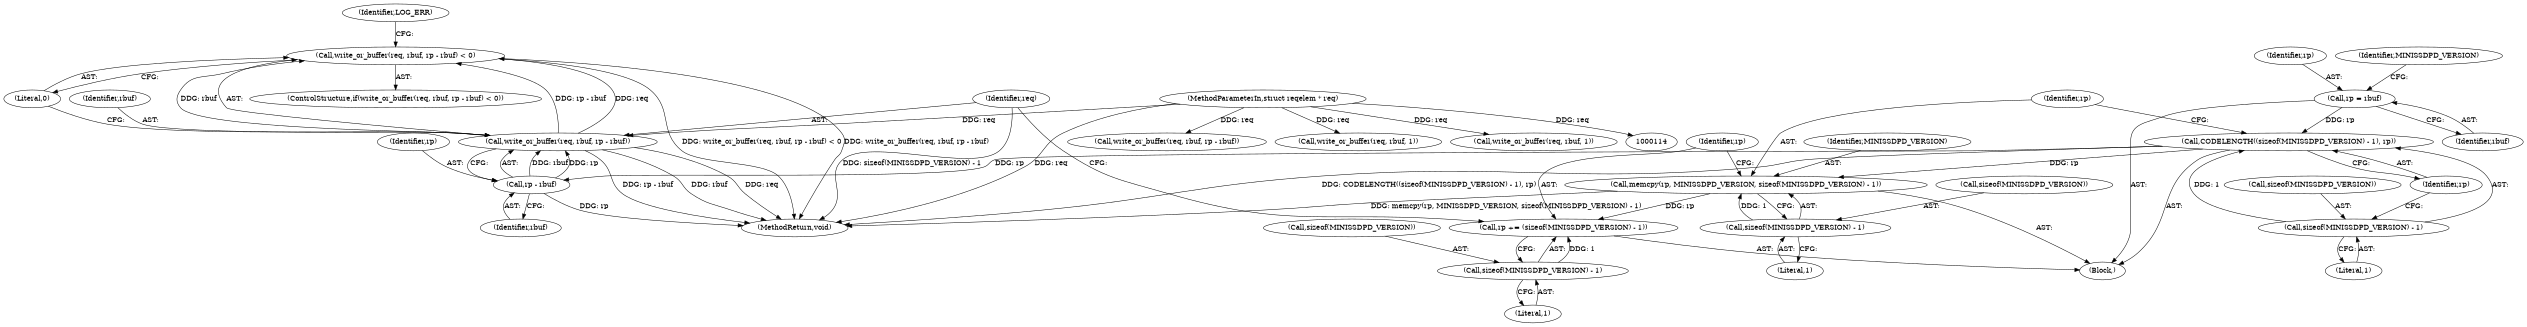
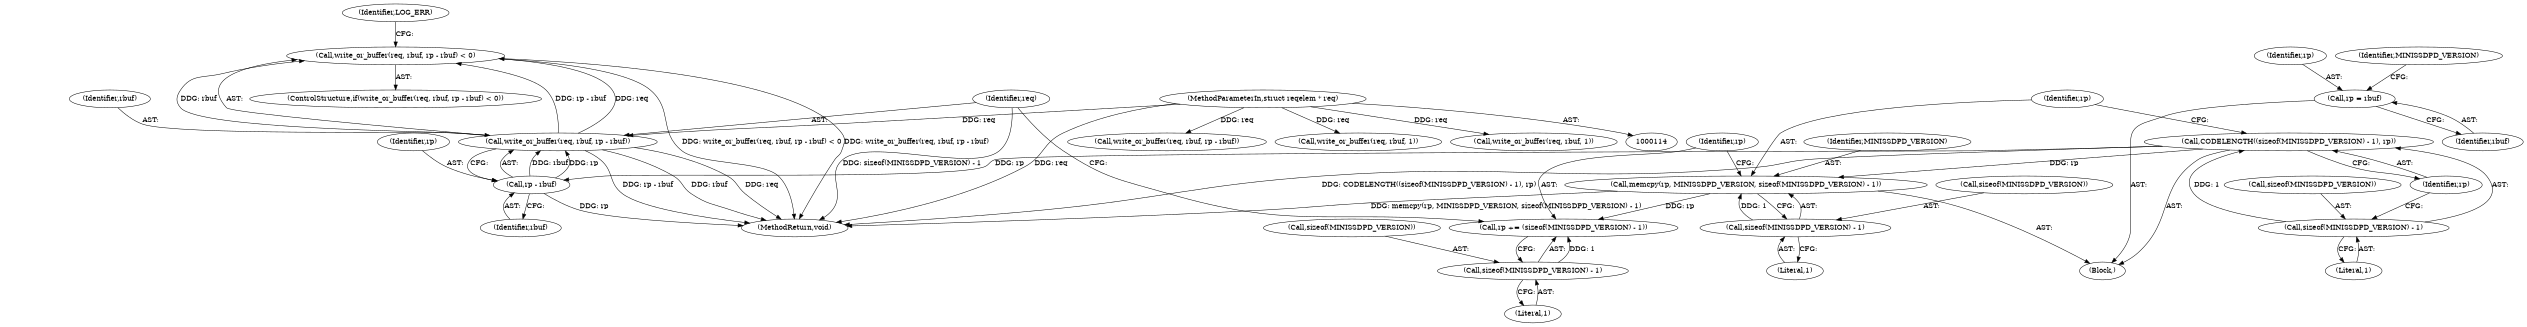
(32, 99) -> none
(2324, 119) -> none
(1572, 120) -> (1572, 120)
(1844, 260) -> none
